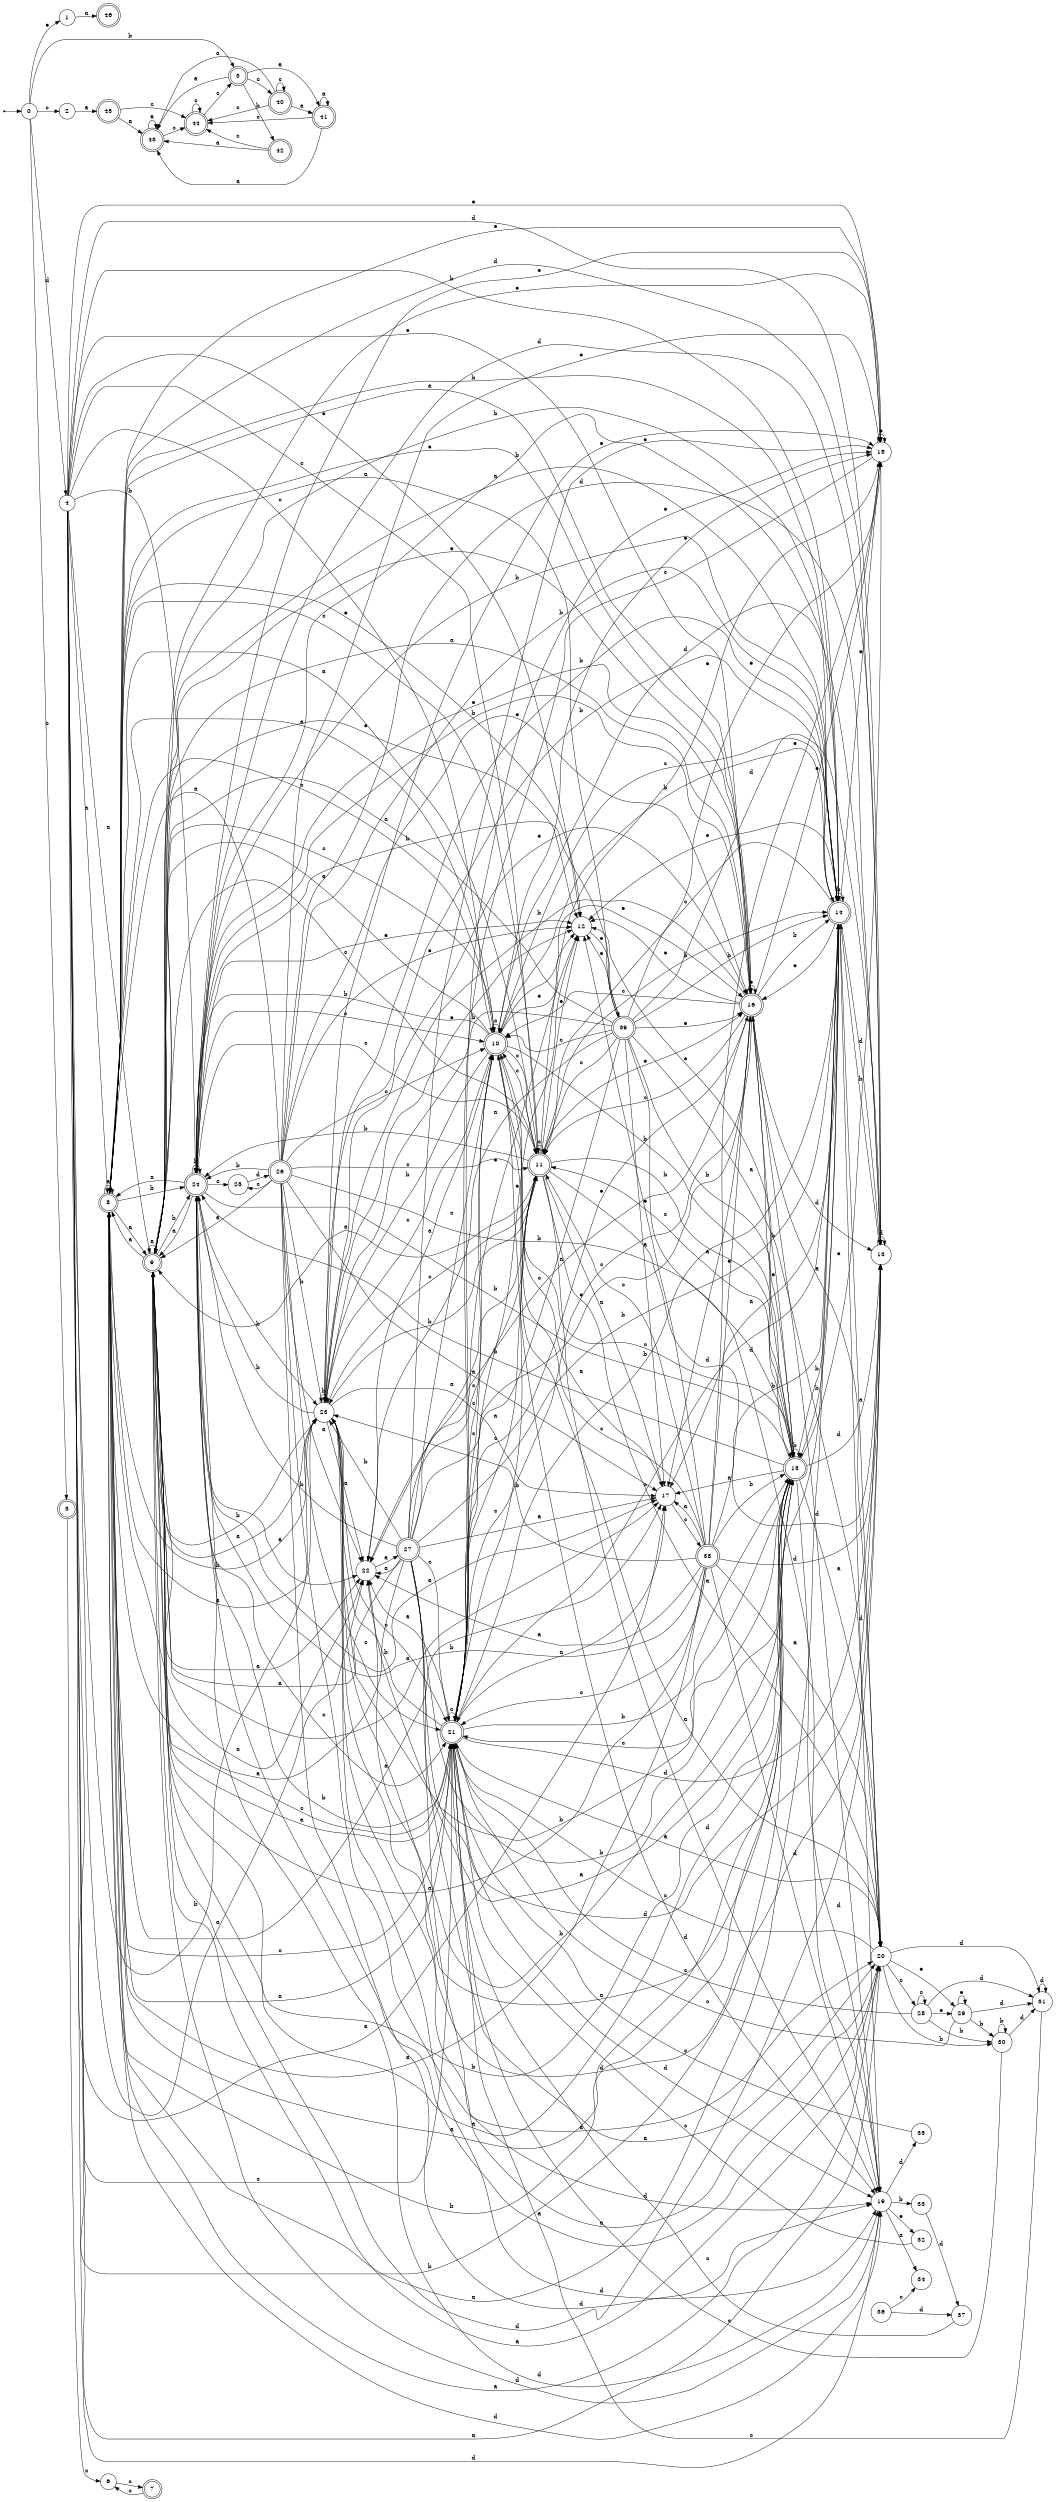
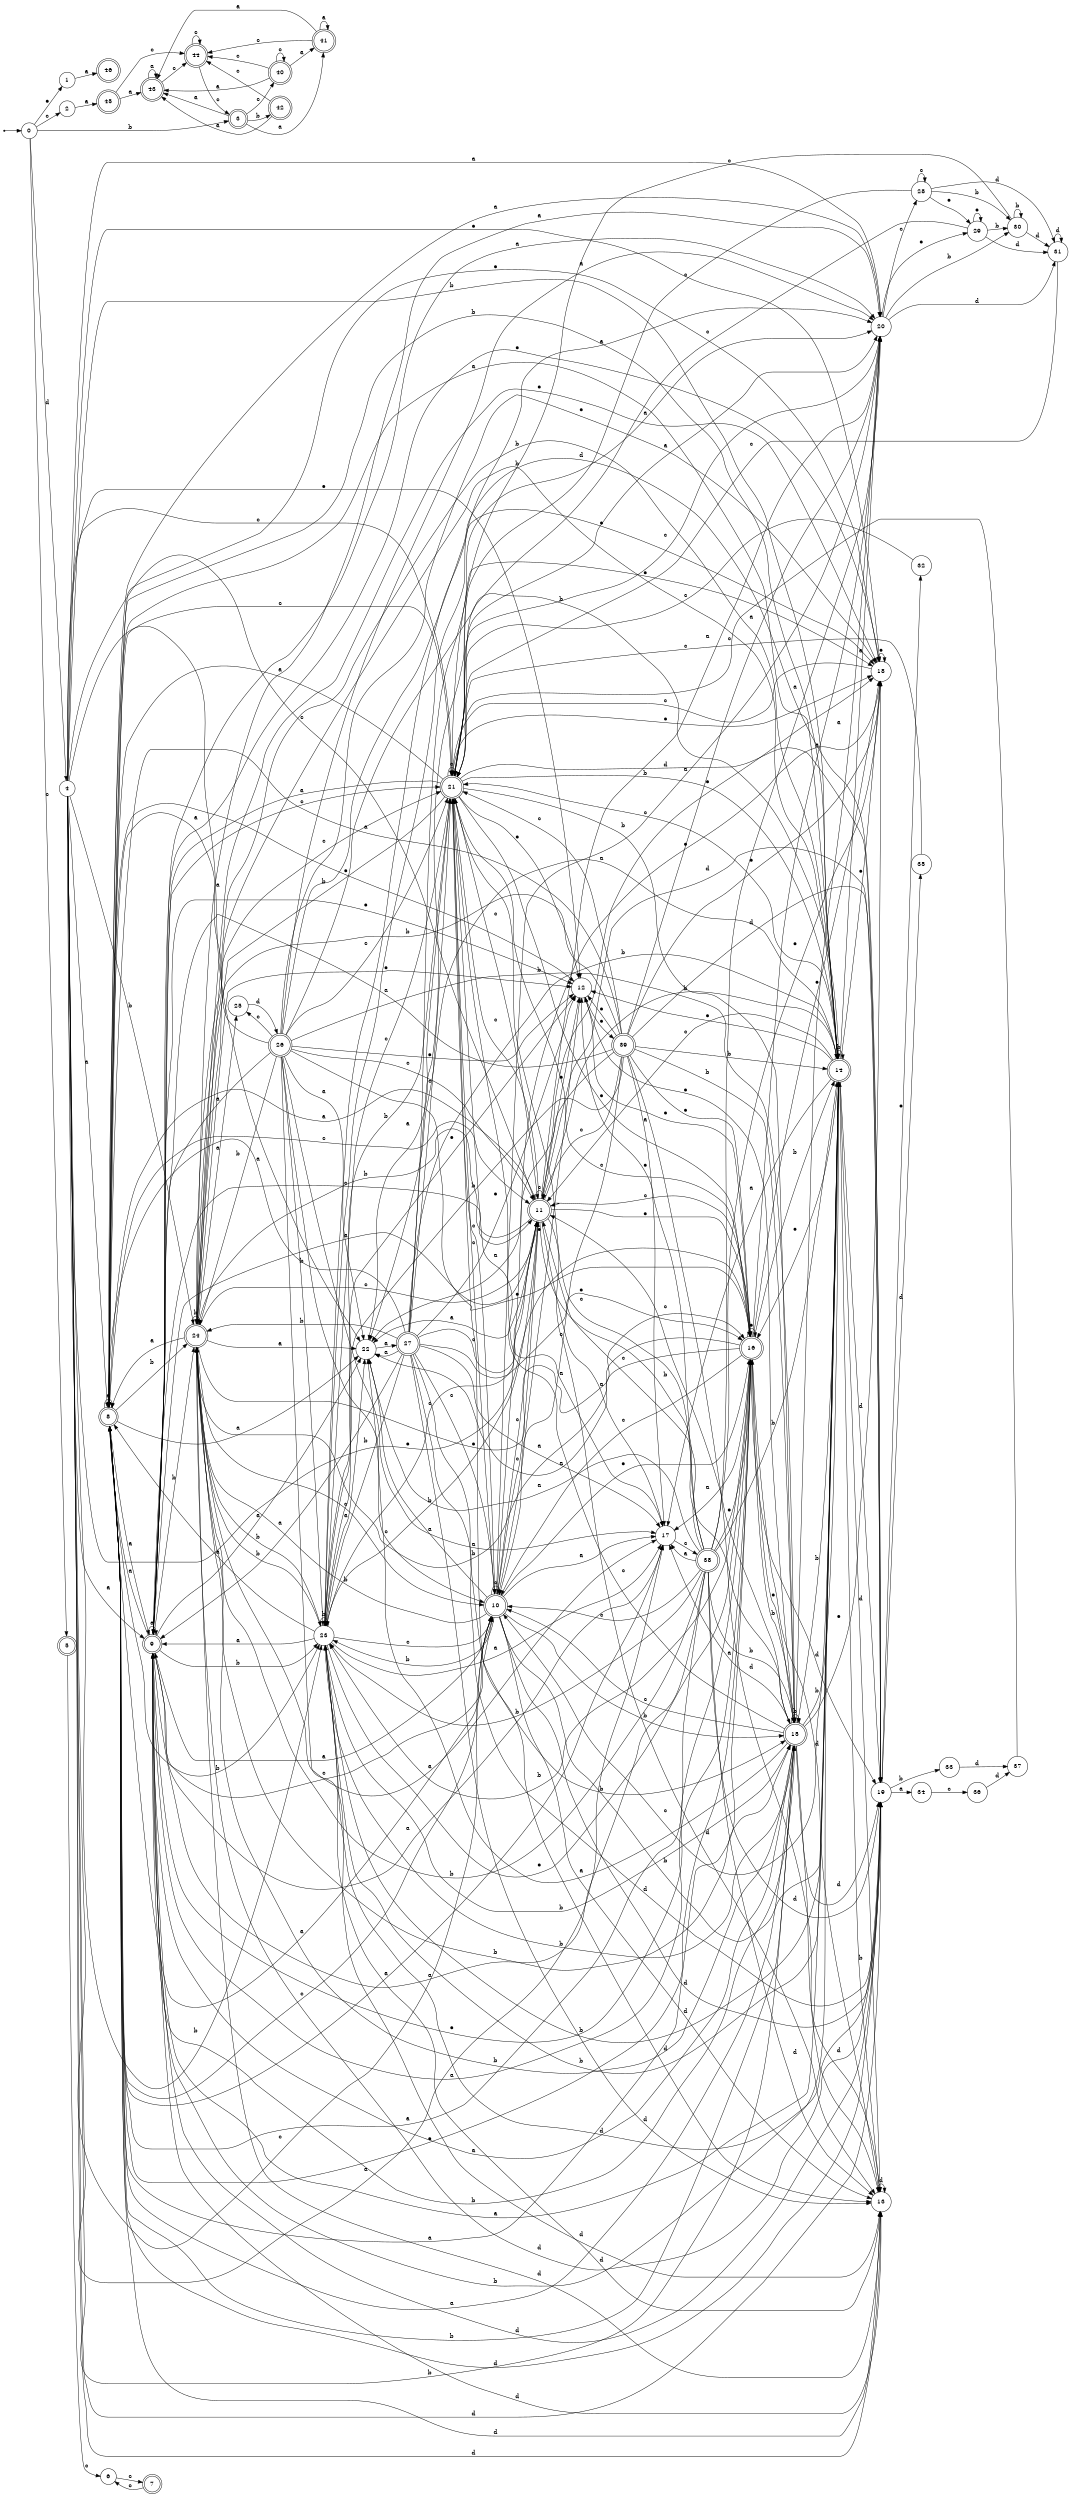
(218, 1181) -> (218, 1148)
(181, 1226) -> none
(902, 2301) -> (947, 1792)
